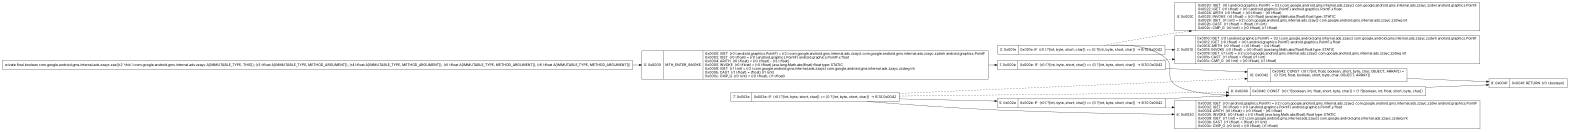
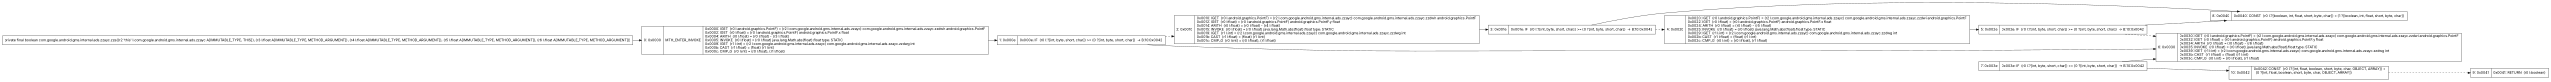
(1169, 50) -> (1482, 30)
(1205, 70) -> (1650, 51)
(1447, 80) -> (2428, 73)
(1072, 86) -> (2187, 69)
(1456, 86) -> none
(1063, 94) -> none
(947, 100) -> (1973, 30)
